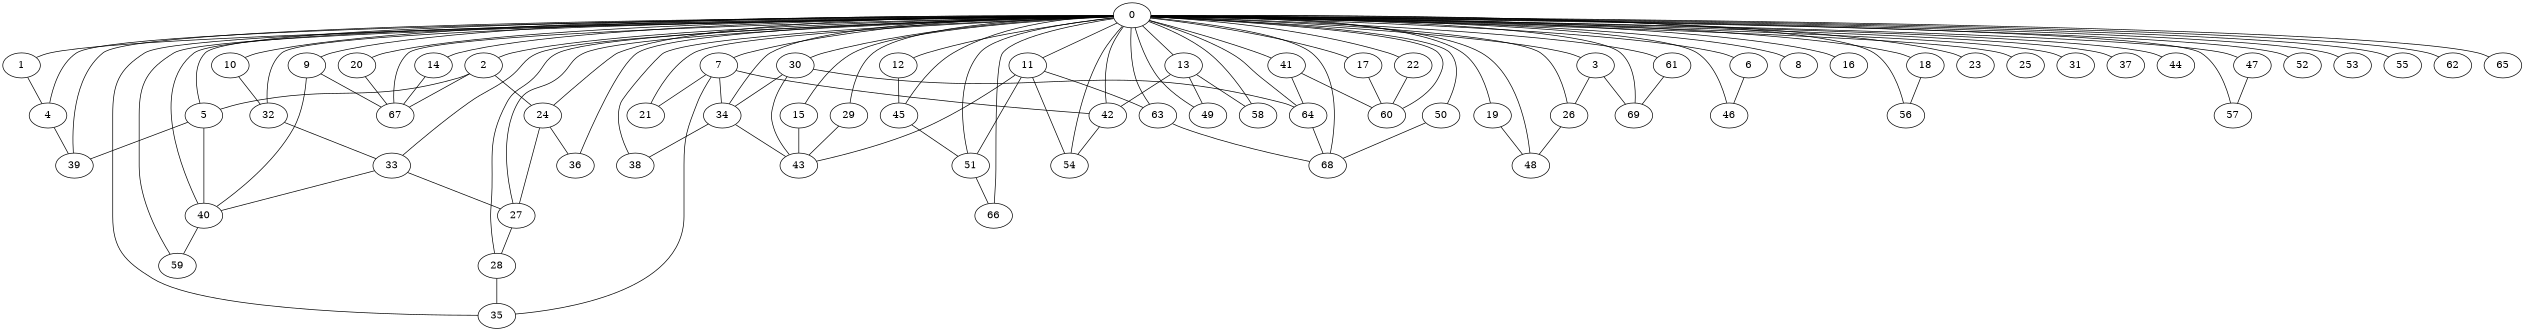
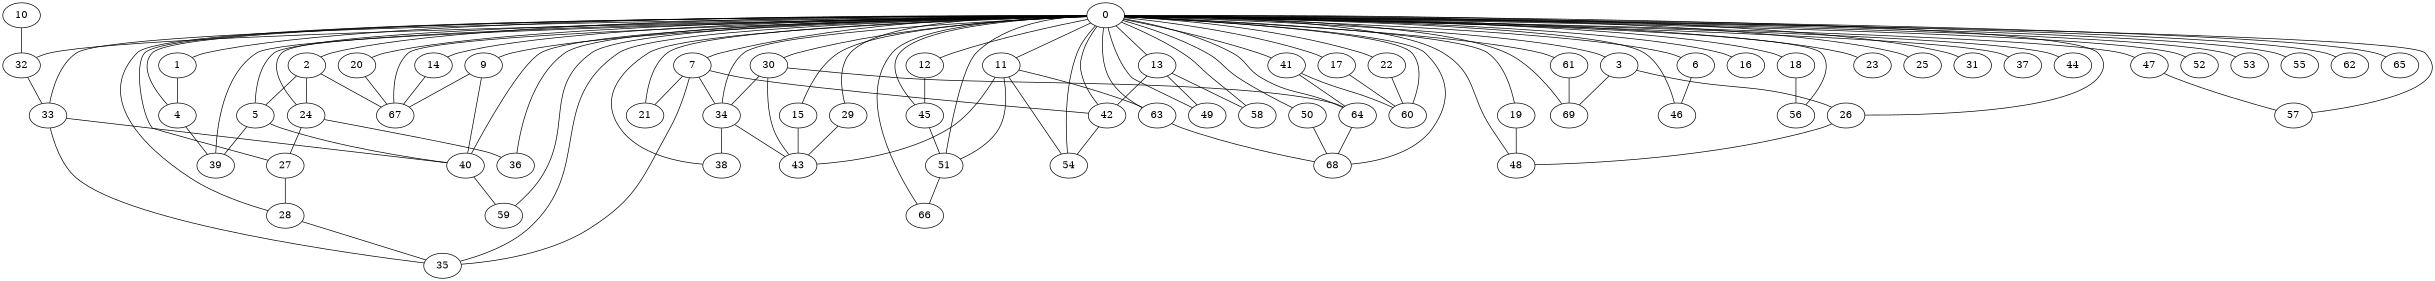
(678, 21) -> none
(1799, 65) -> none
(454, 191) -> (218, 229)
